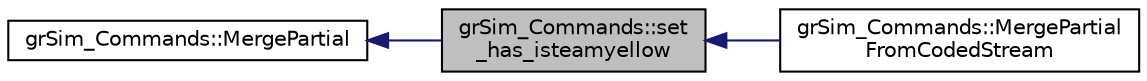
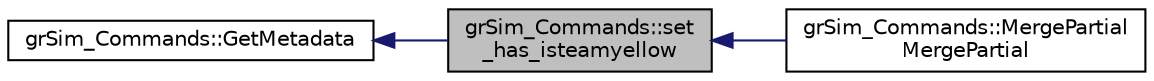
(188, 40) -> (191, 40)
(960, 40) -> (966, 40)
